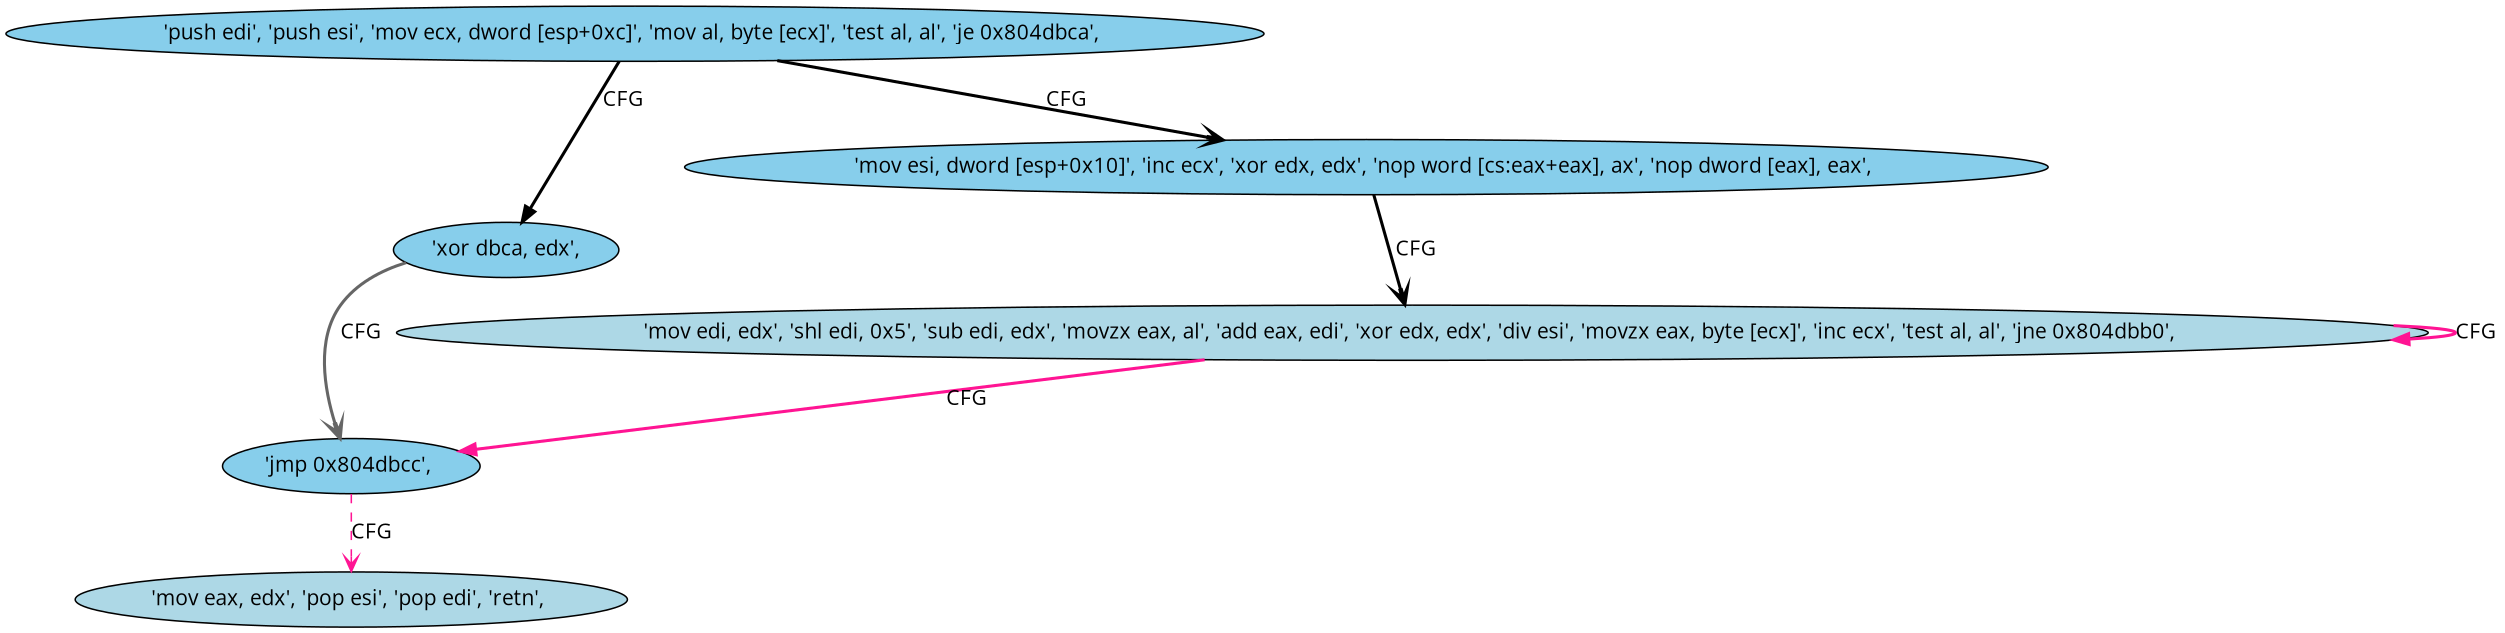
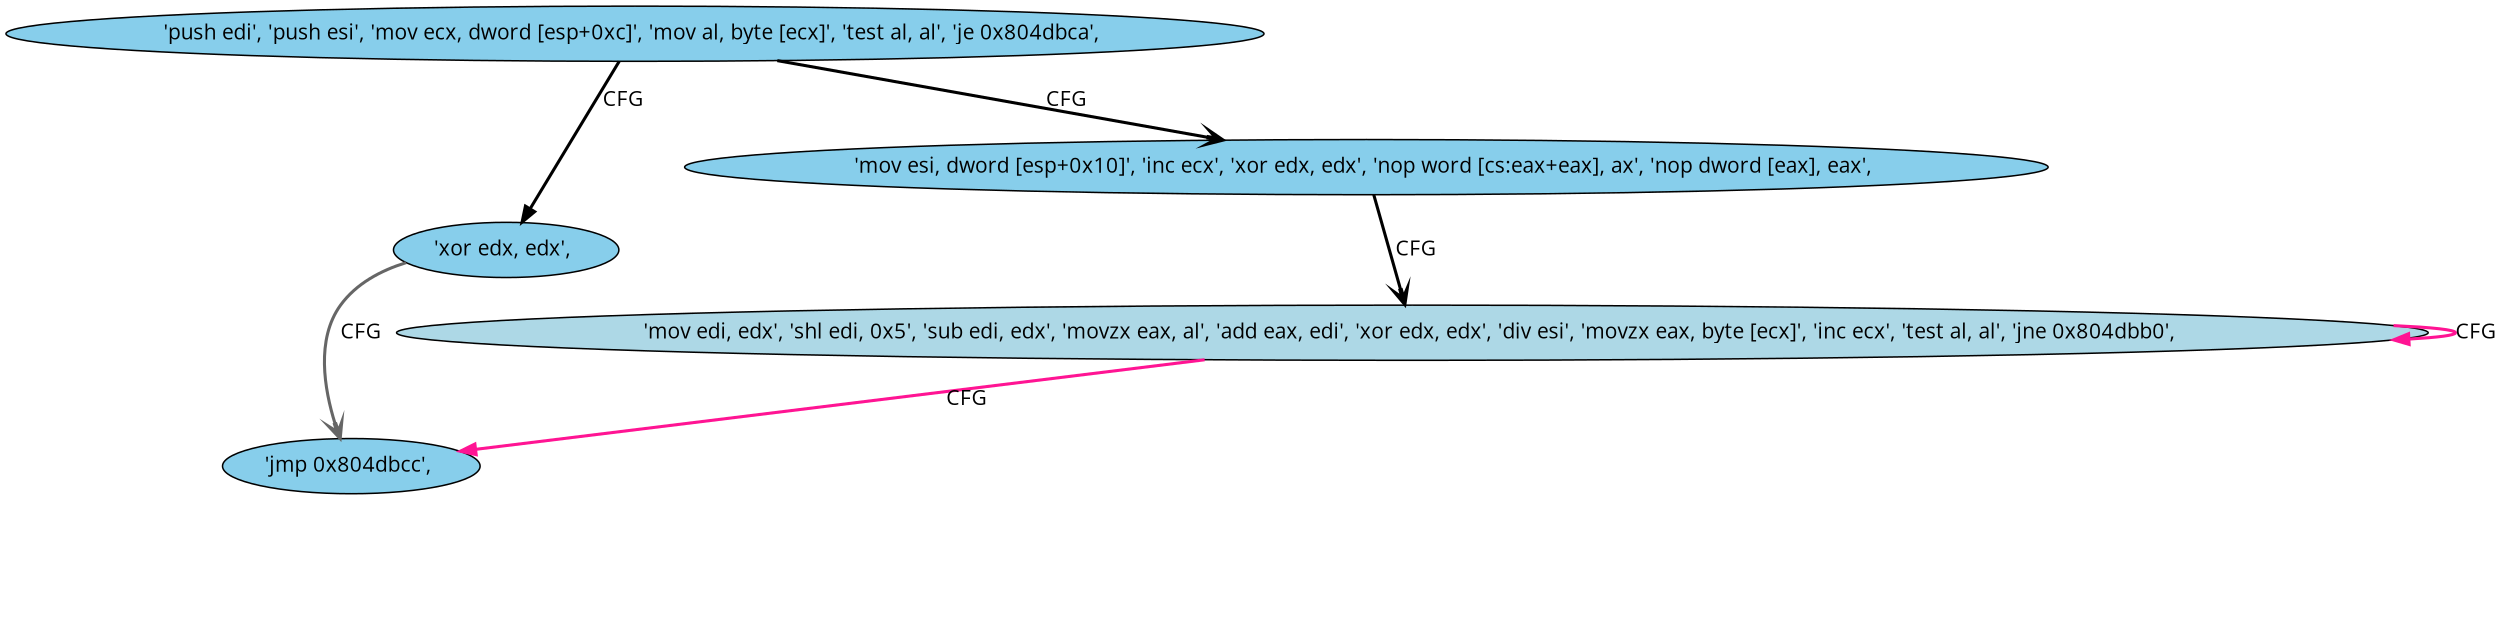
(506, 250) -> (506, 250)
(351, 600) -> none
